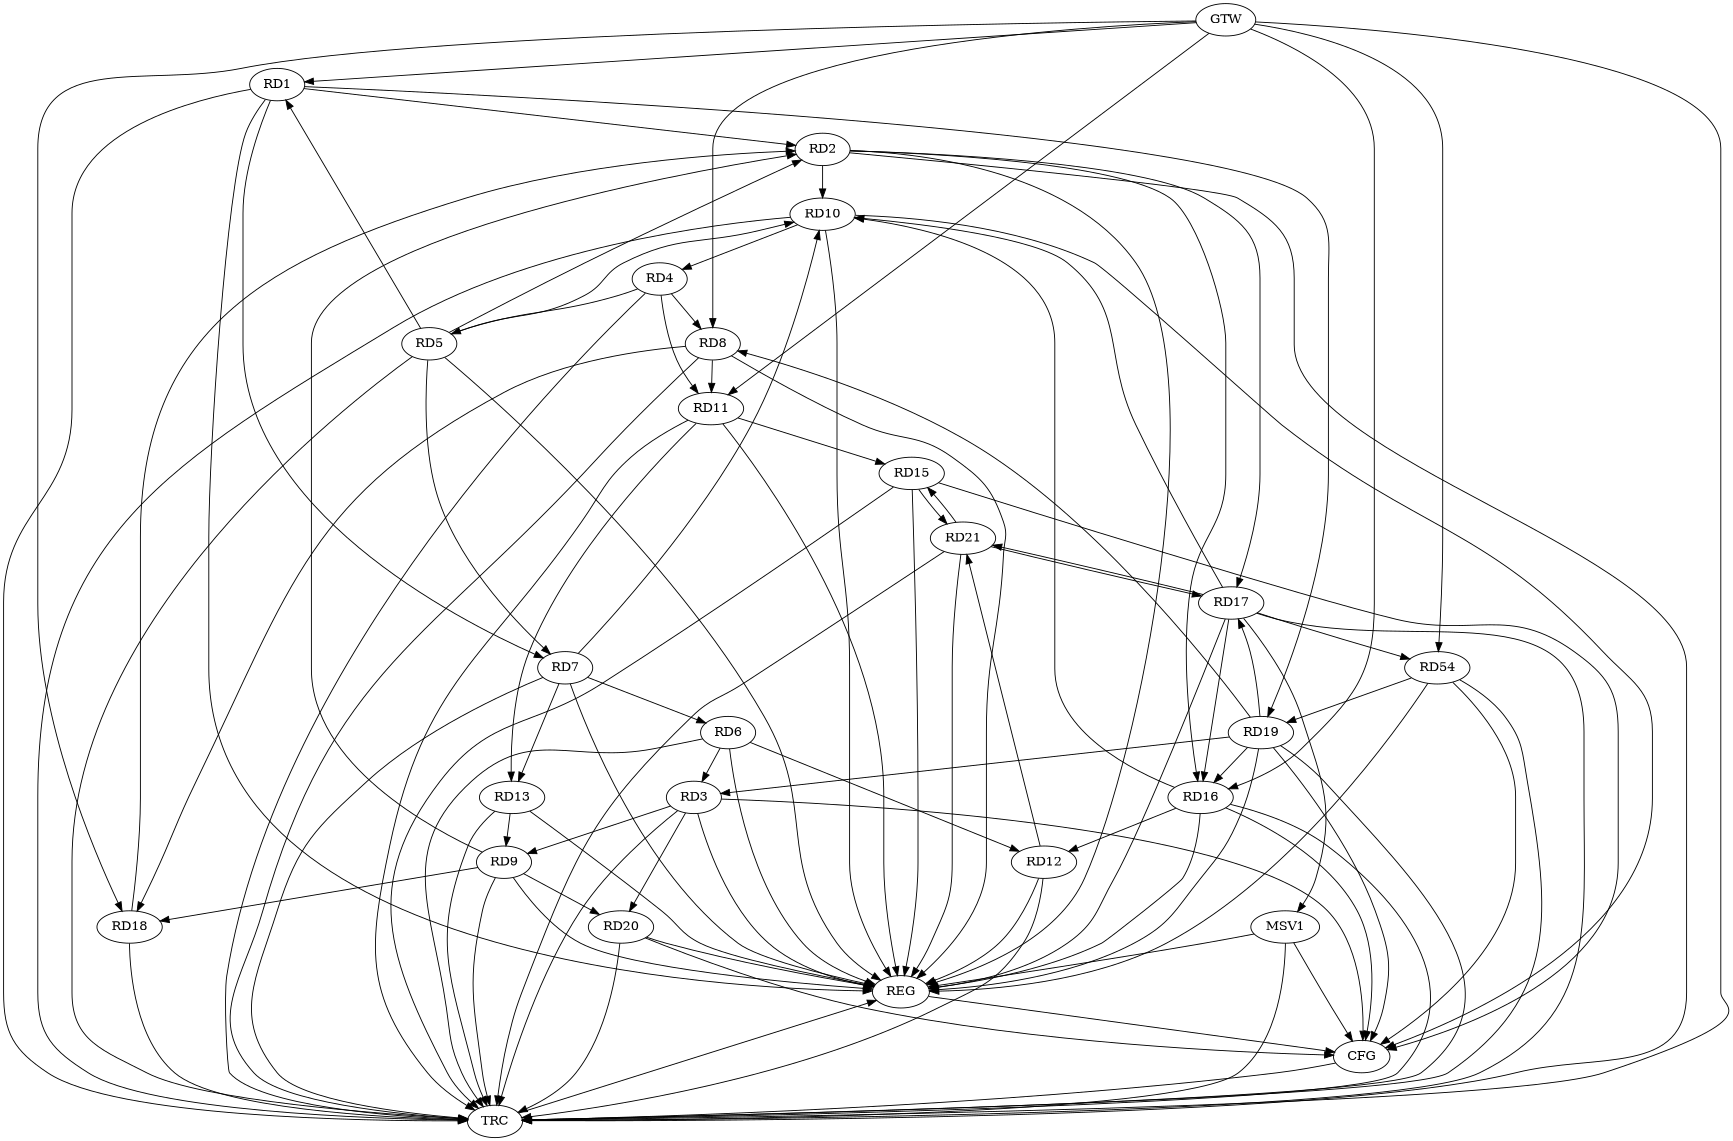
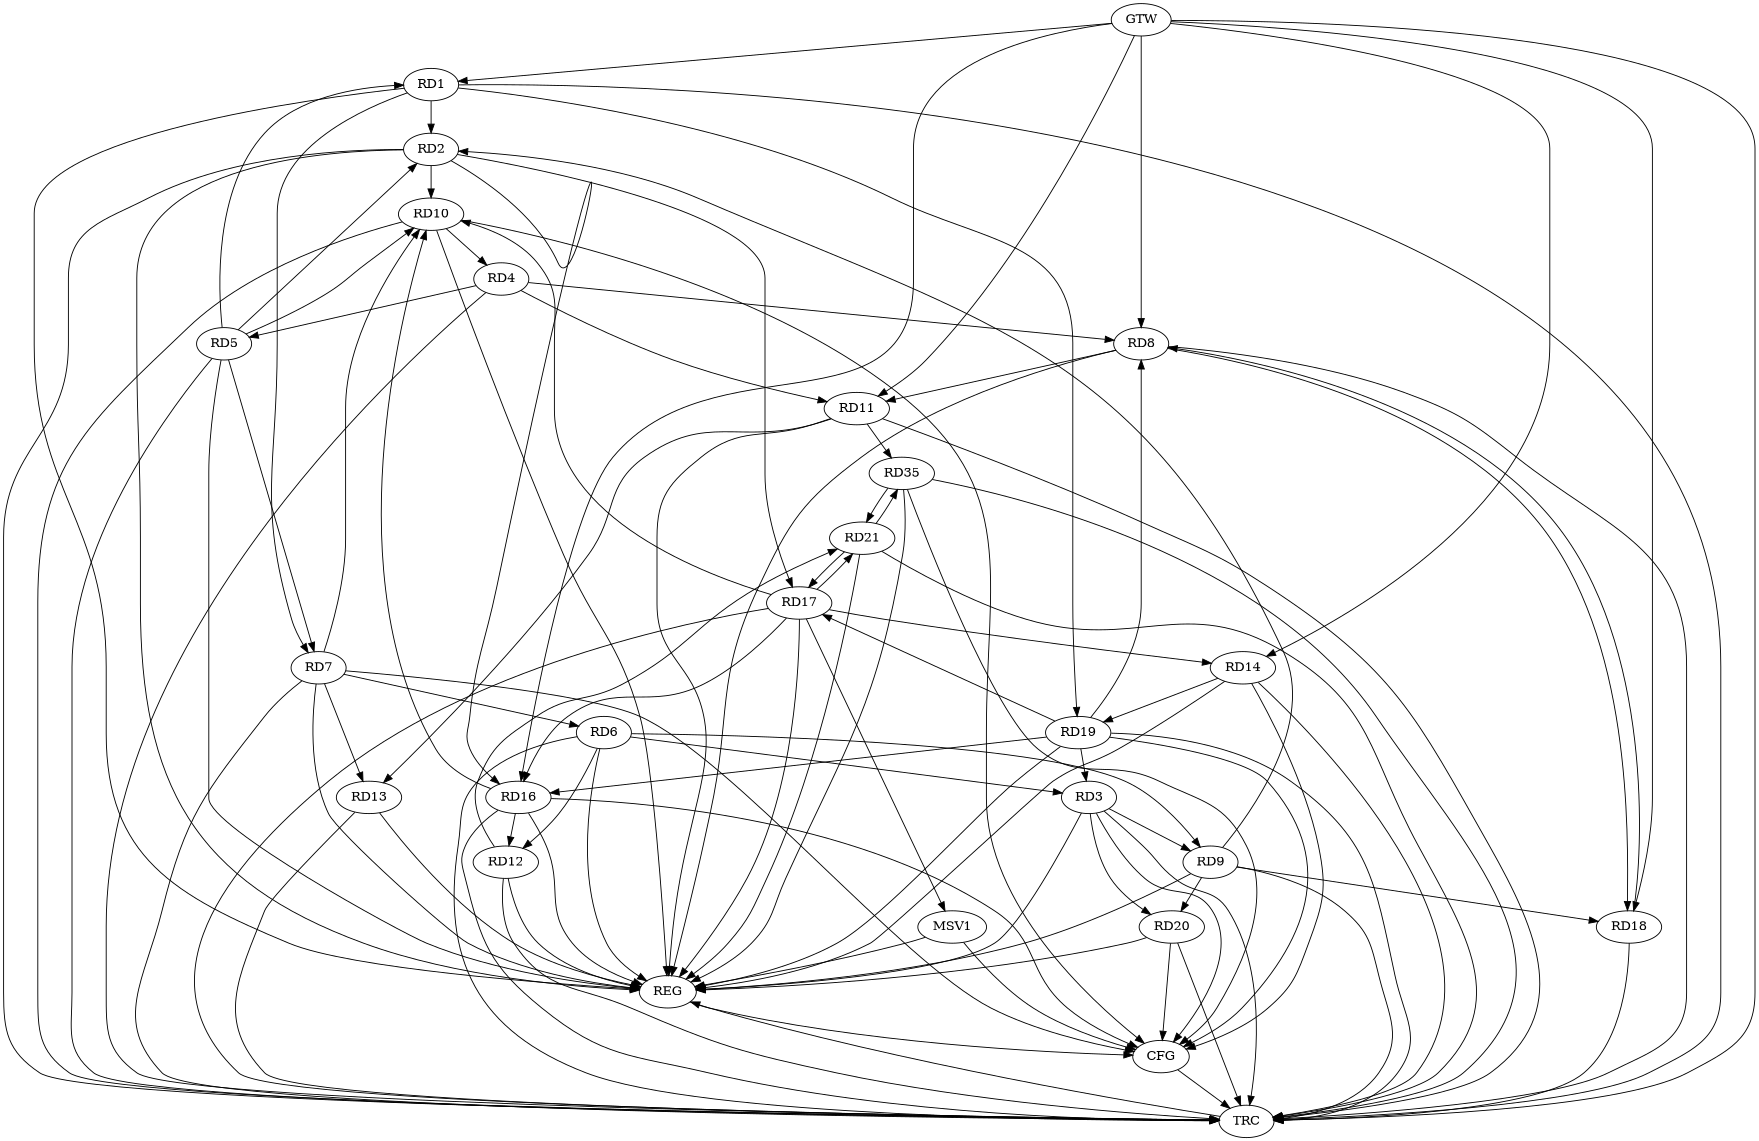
(197, 347) -> (1548, 516)
(912, 473) -> (902, 473)
(1437, 668) -> (1243, 668)
none -> (759, 807)
(509, 825) -> (911, 745)
(1170, 1092) -> none
